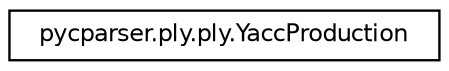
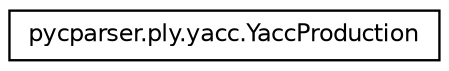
(224, 35) -> (224, 35)
